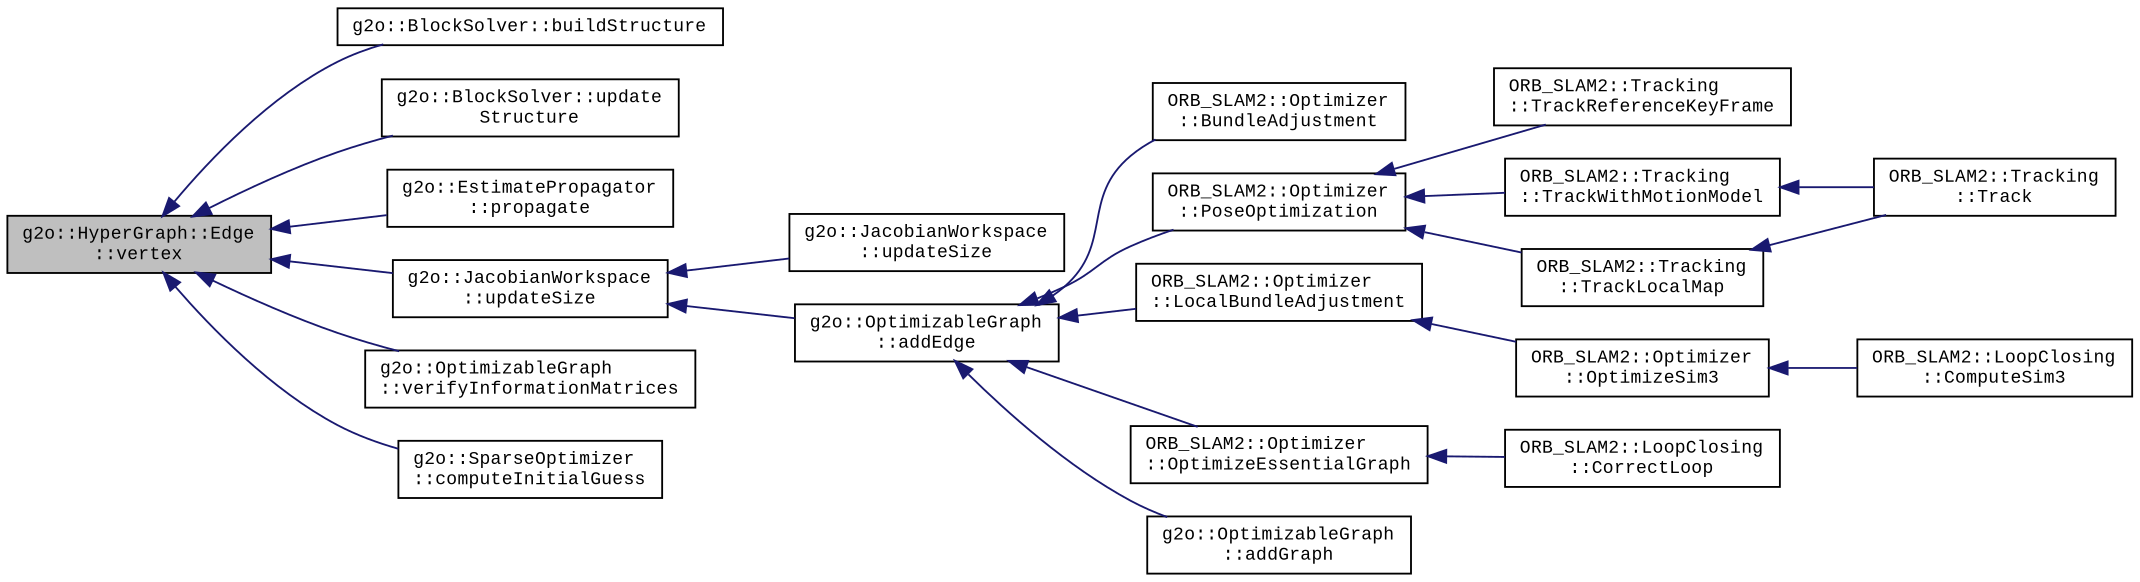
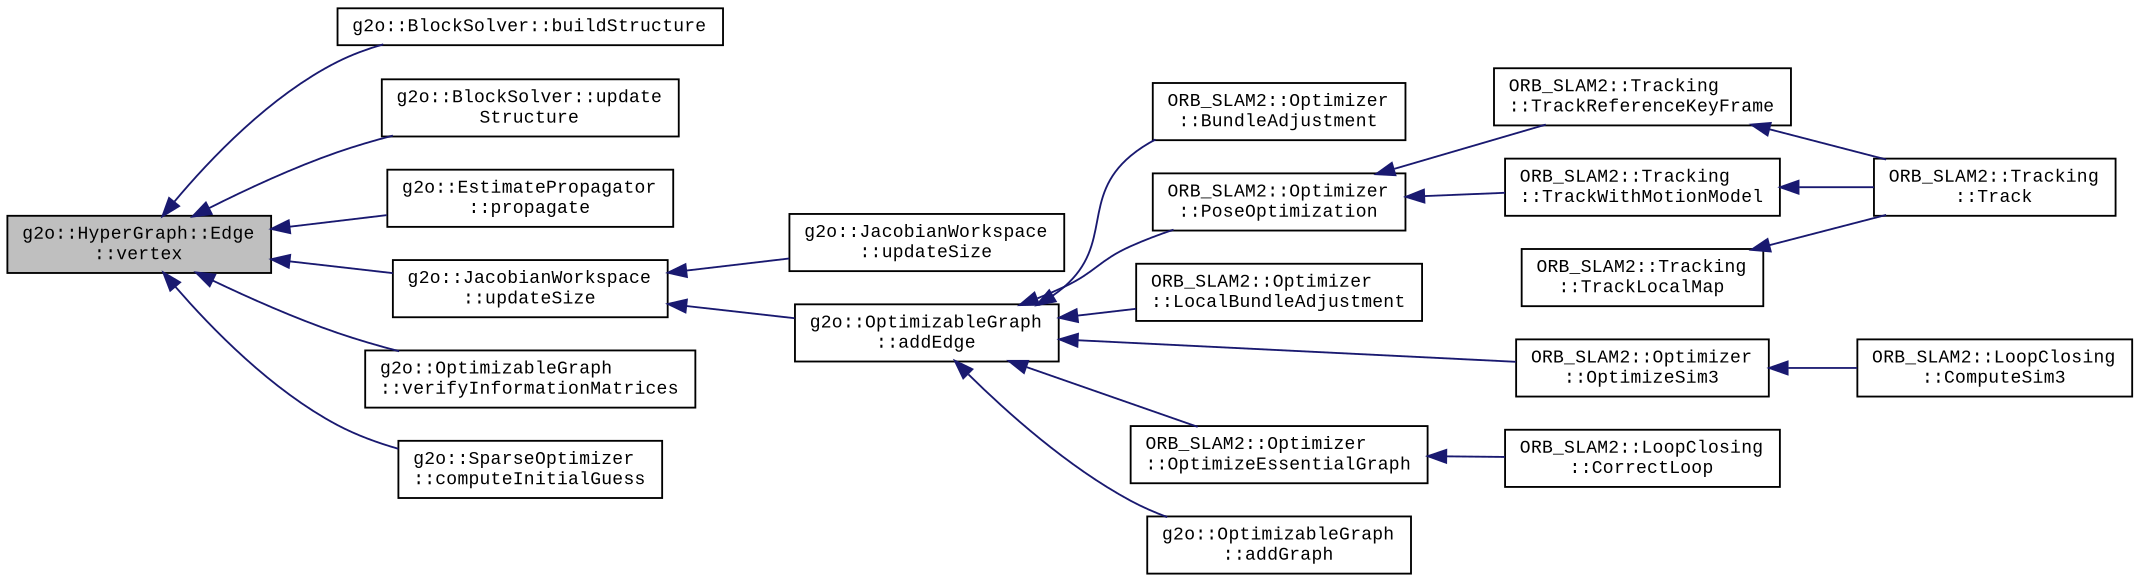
none -> (1828, 144)
(1473, 242) -> none
(1474, 333) -> (1297, 351)
